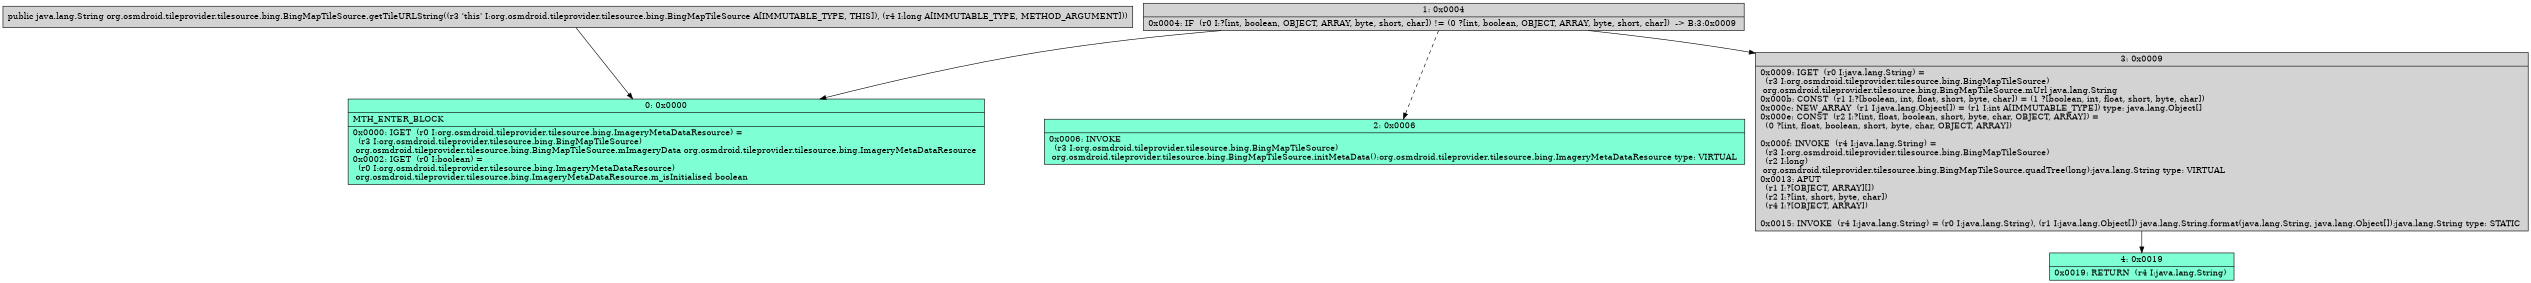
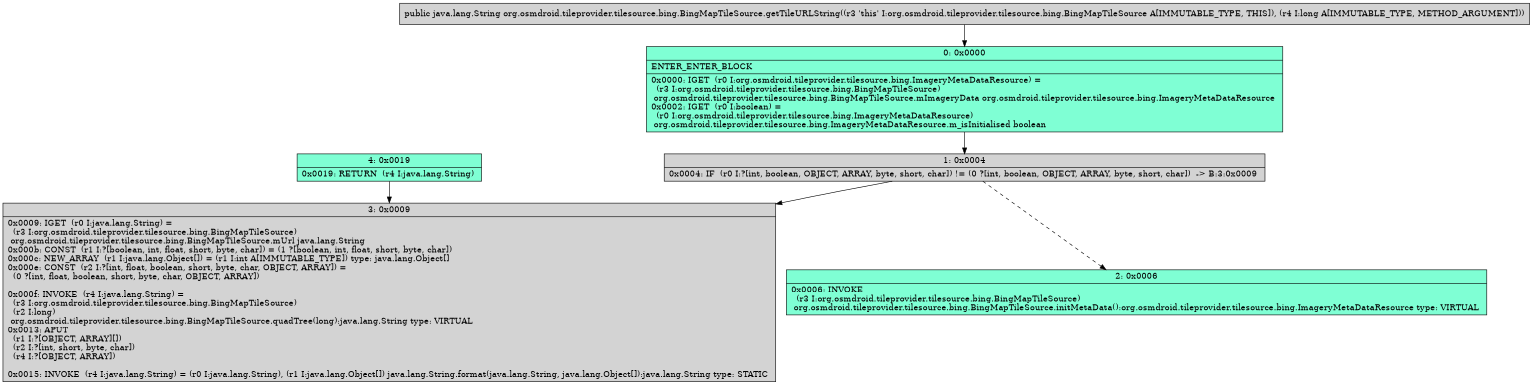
(1022, 55) -> (965, 140)
(399, 119) -> (702, 67)
(2142, 239) -> (389, 189)
